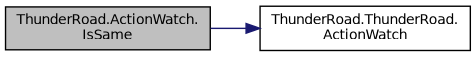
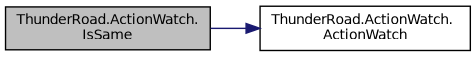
(365, 28) -> (365, 28)
